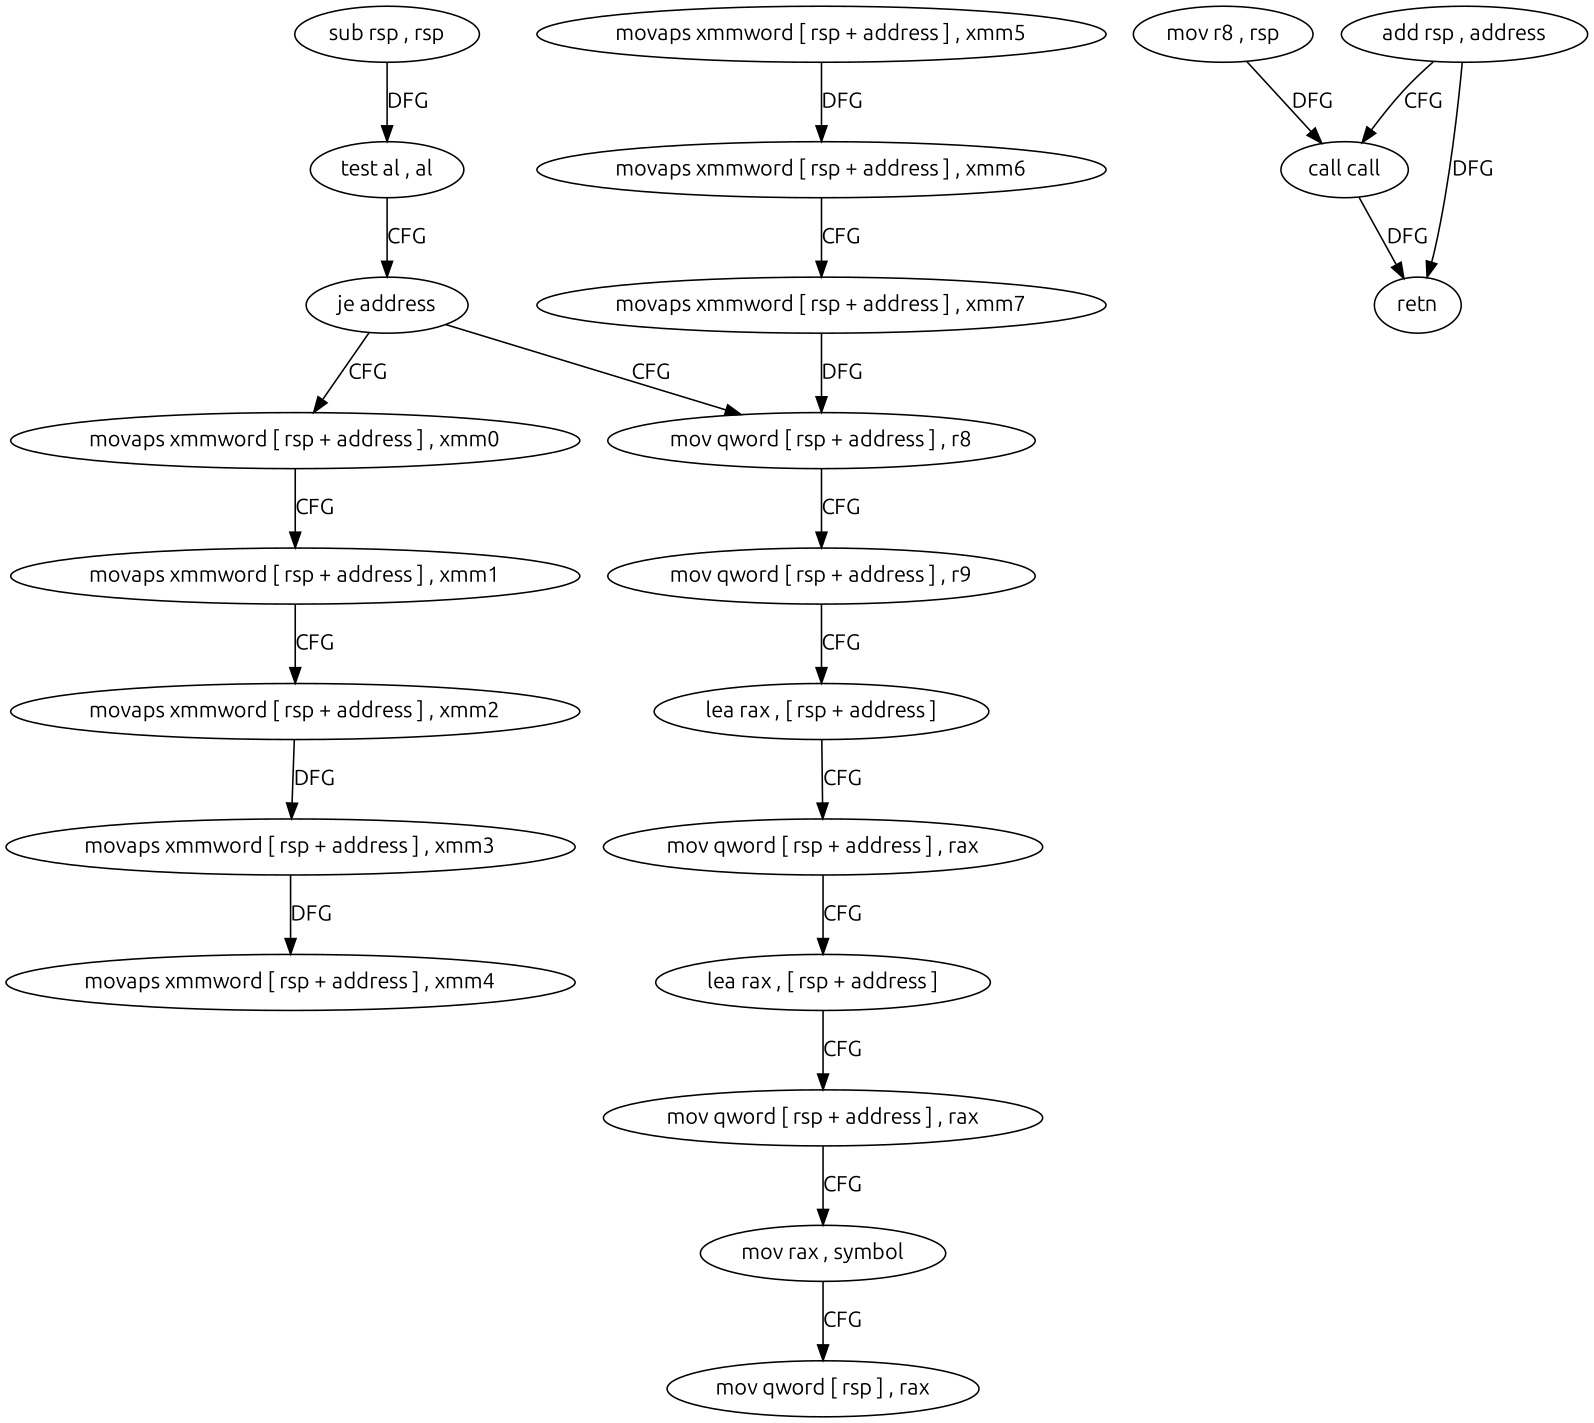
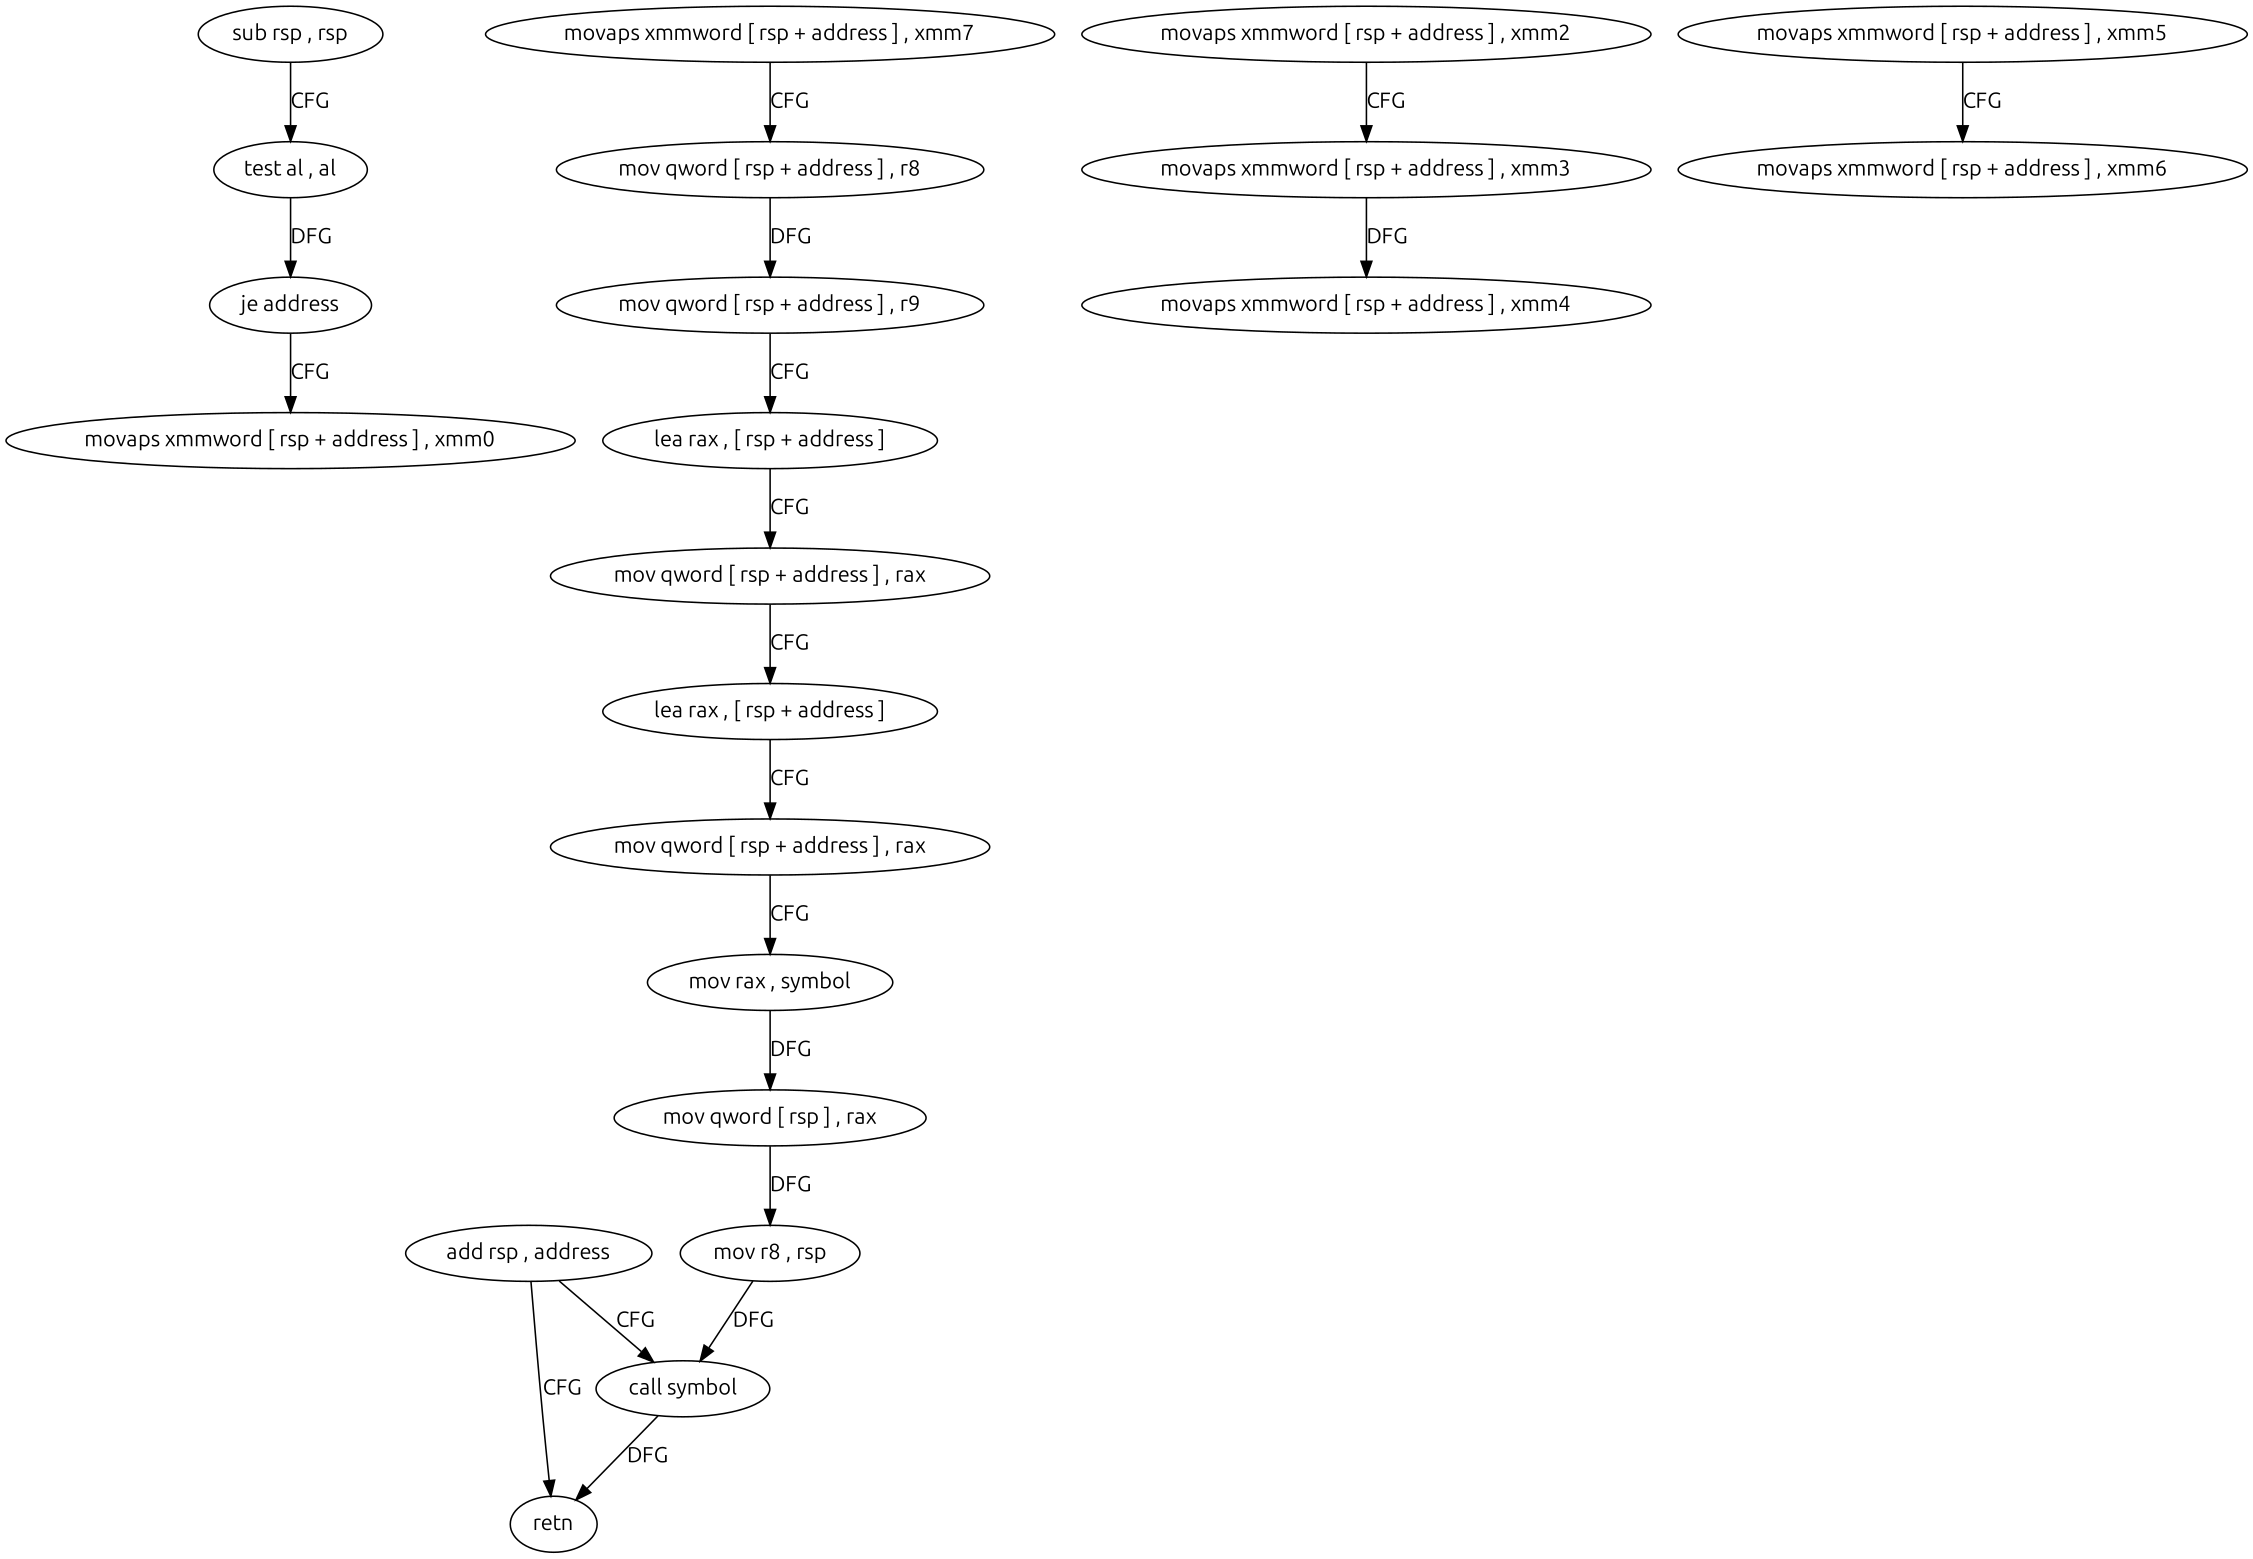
(408, 102) -> (310, 102)
(843, 102) -> (1982, 102)
(1345, 170) -> (683, 1389)
(1473, 170) -> (562, 1389)
(821, 230) -> none
(407, 237) -> (312, 237)
(586, 367) -> none
(843, 373) -> (790, 102)
(841, 508) -> (791, 237)
(295, 576) -> none
(315, 779) -> (1386, 102)
none -> (770, 1178)
(843, 1321) -> (791, 1050)
